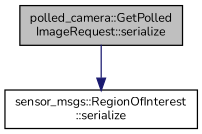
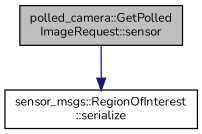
(101, 25) -> (101, 25)
